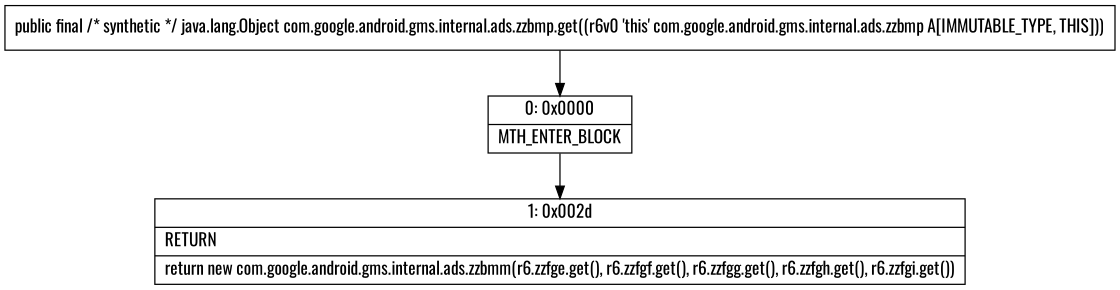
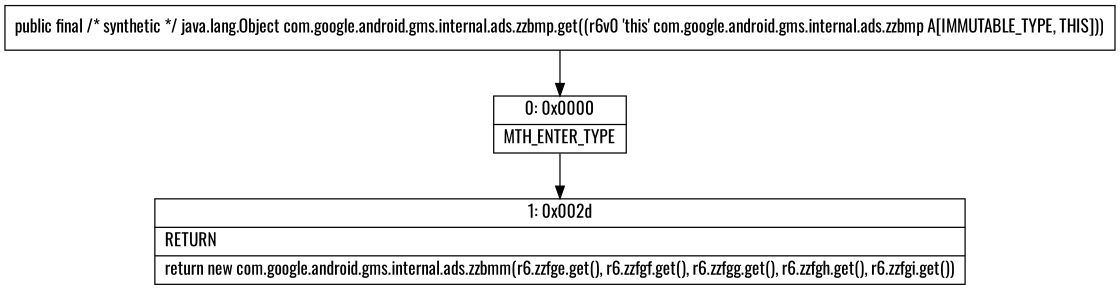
(560, 138) -> (560, 138)
